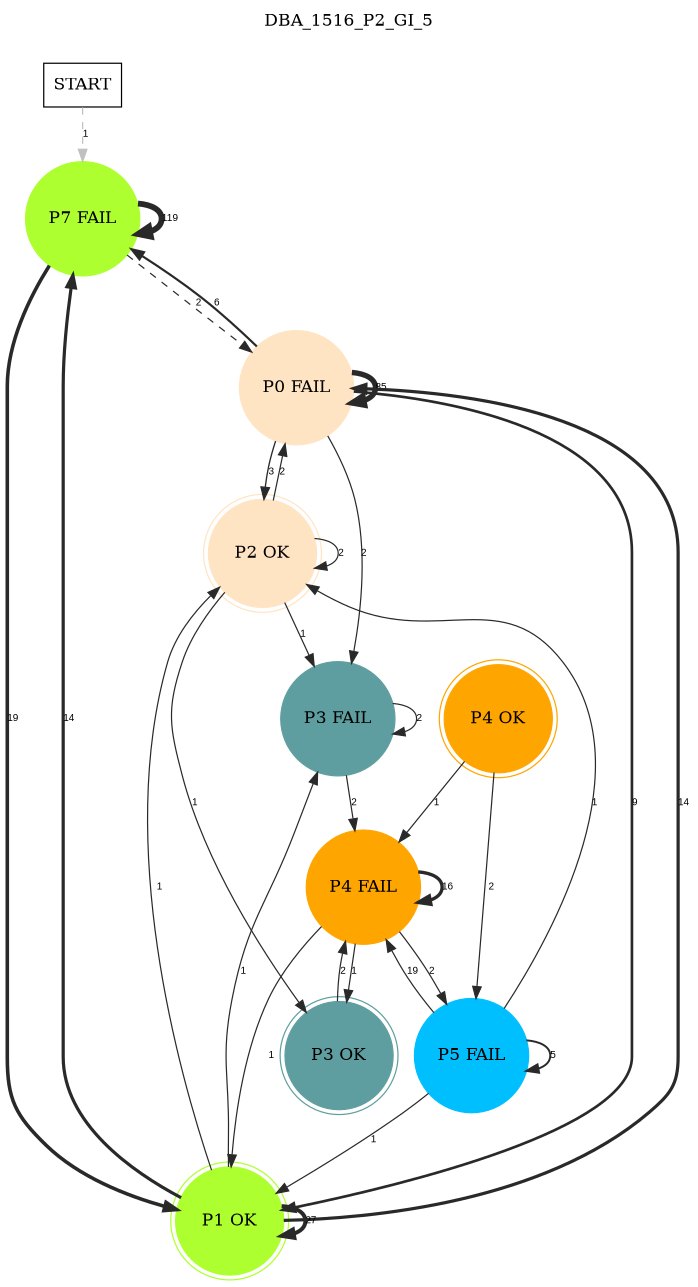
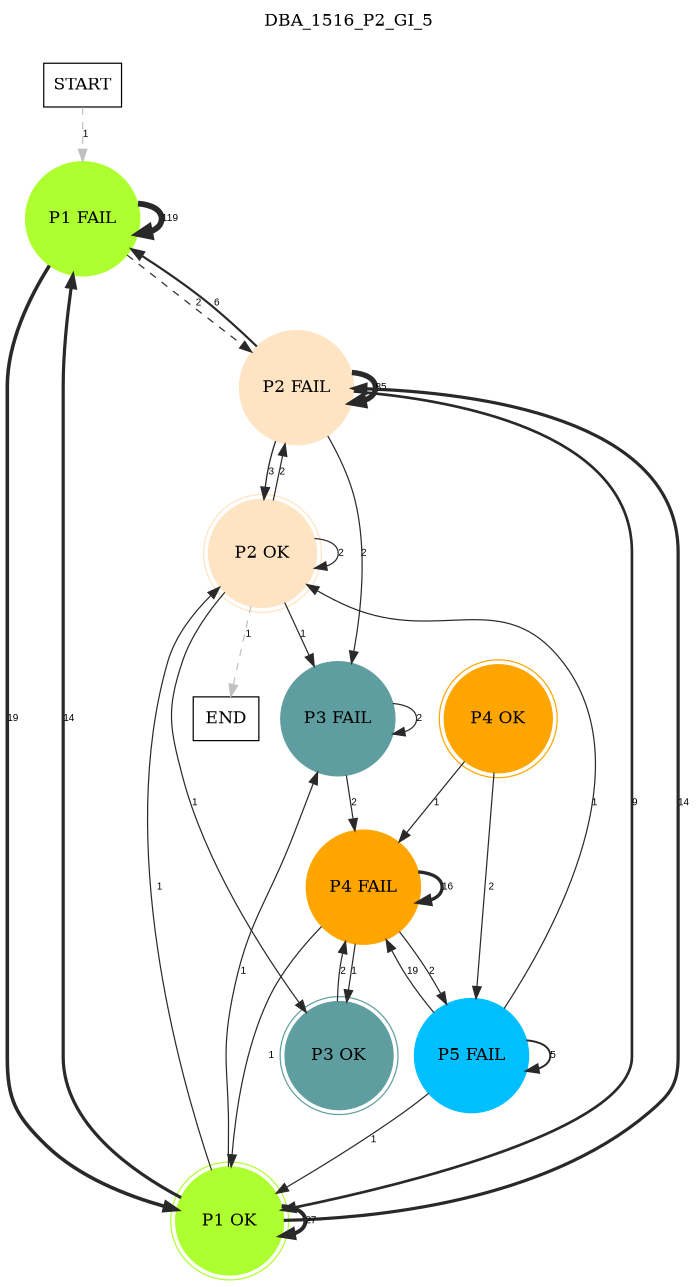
(83, 219) -> (83, 219)
(297, 388) -> (297, 388)
none -> (226, 719)
